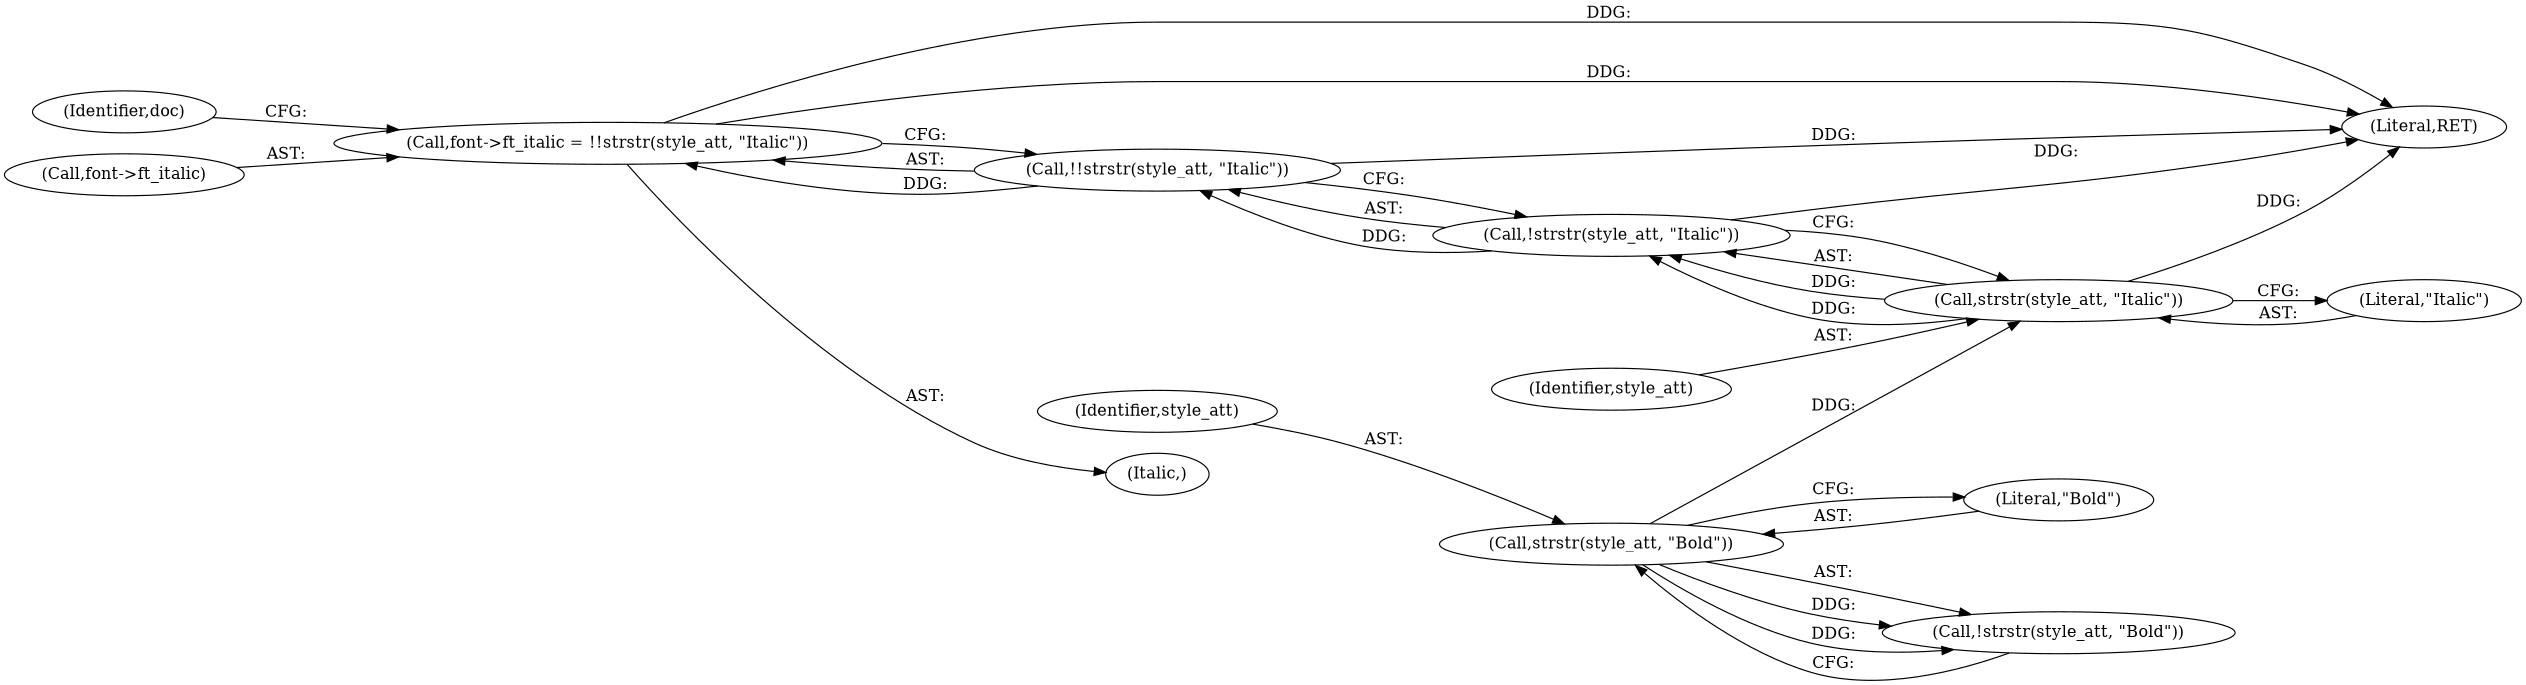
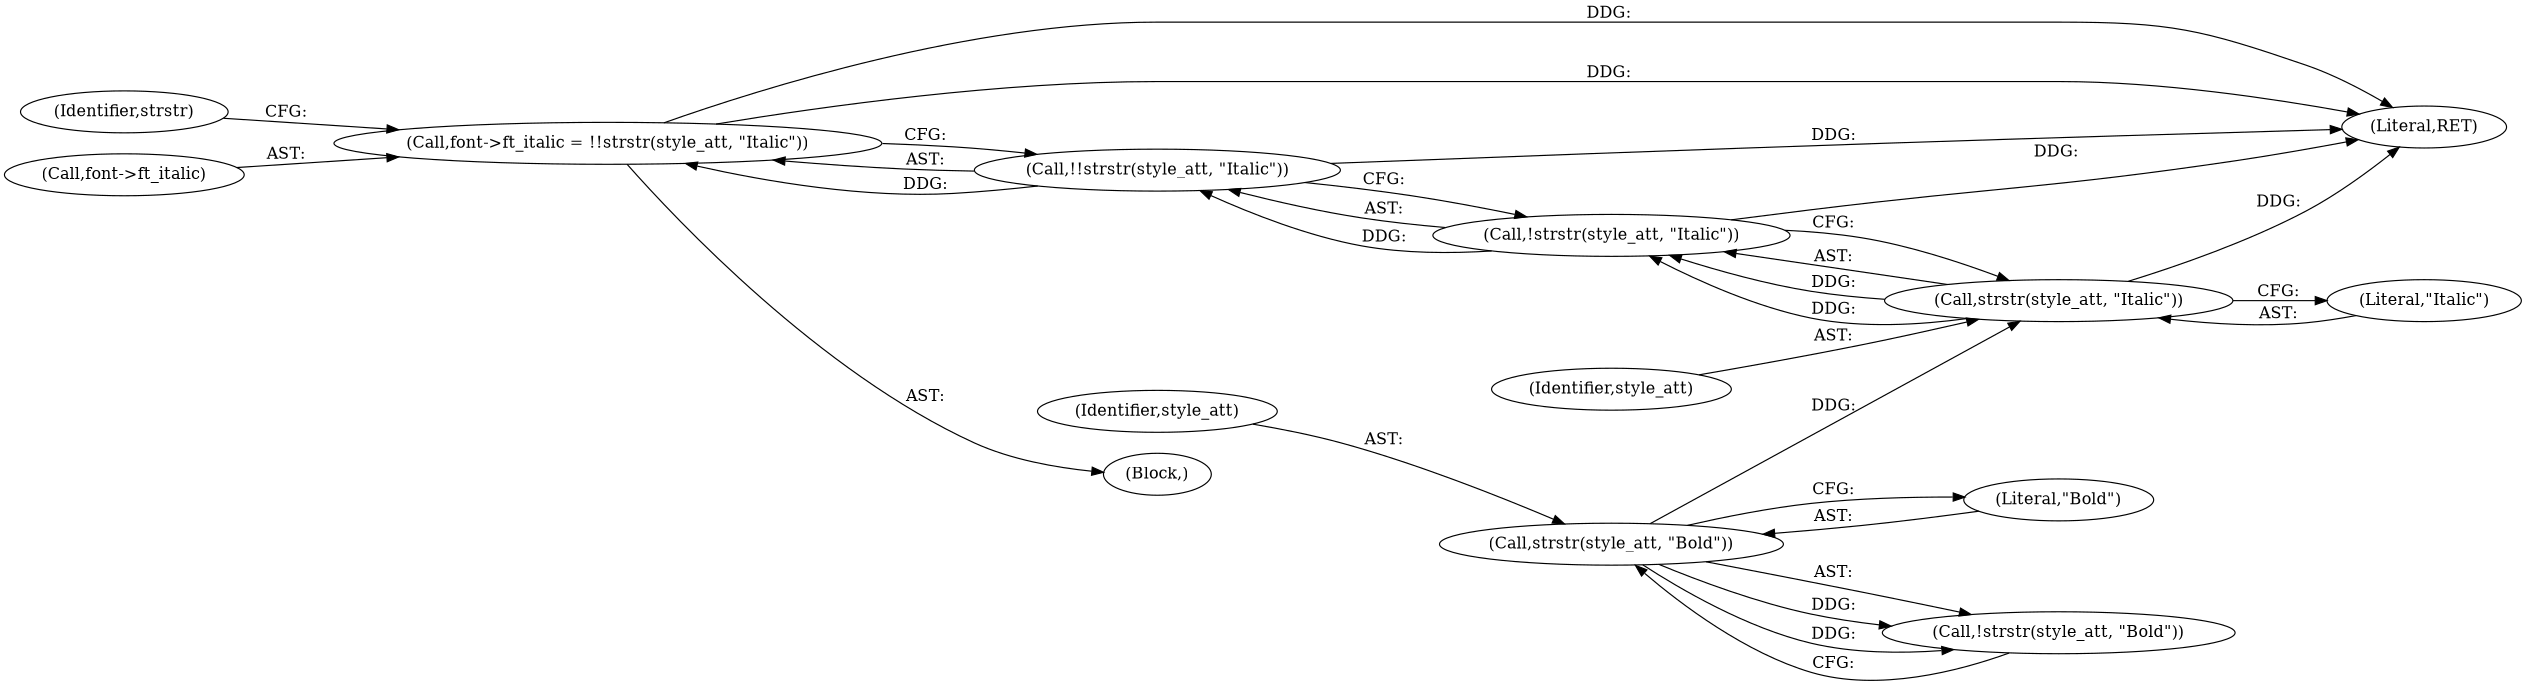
(124, 112) -> (124, 112)
(1157, 474) -> (1157, 474)
